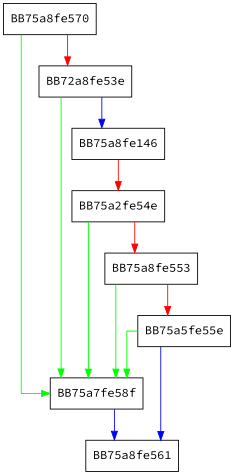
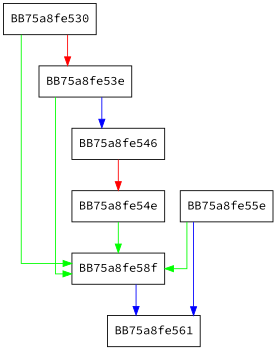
(50, 19) -> (50, 19)
(85, 81) -> (85, 81)
(118, 144) -> (118, 144)
(118, 206) -> (118, 206)
(151, 269) -> none
(184, 331) -> (227, 206)
(97, 393) -> (118, 269)
